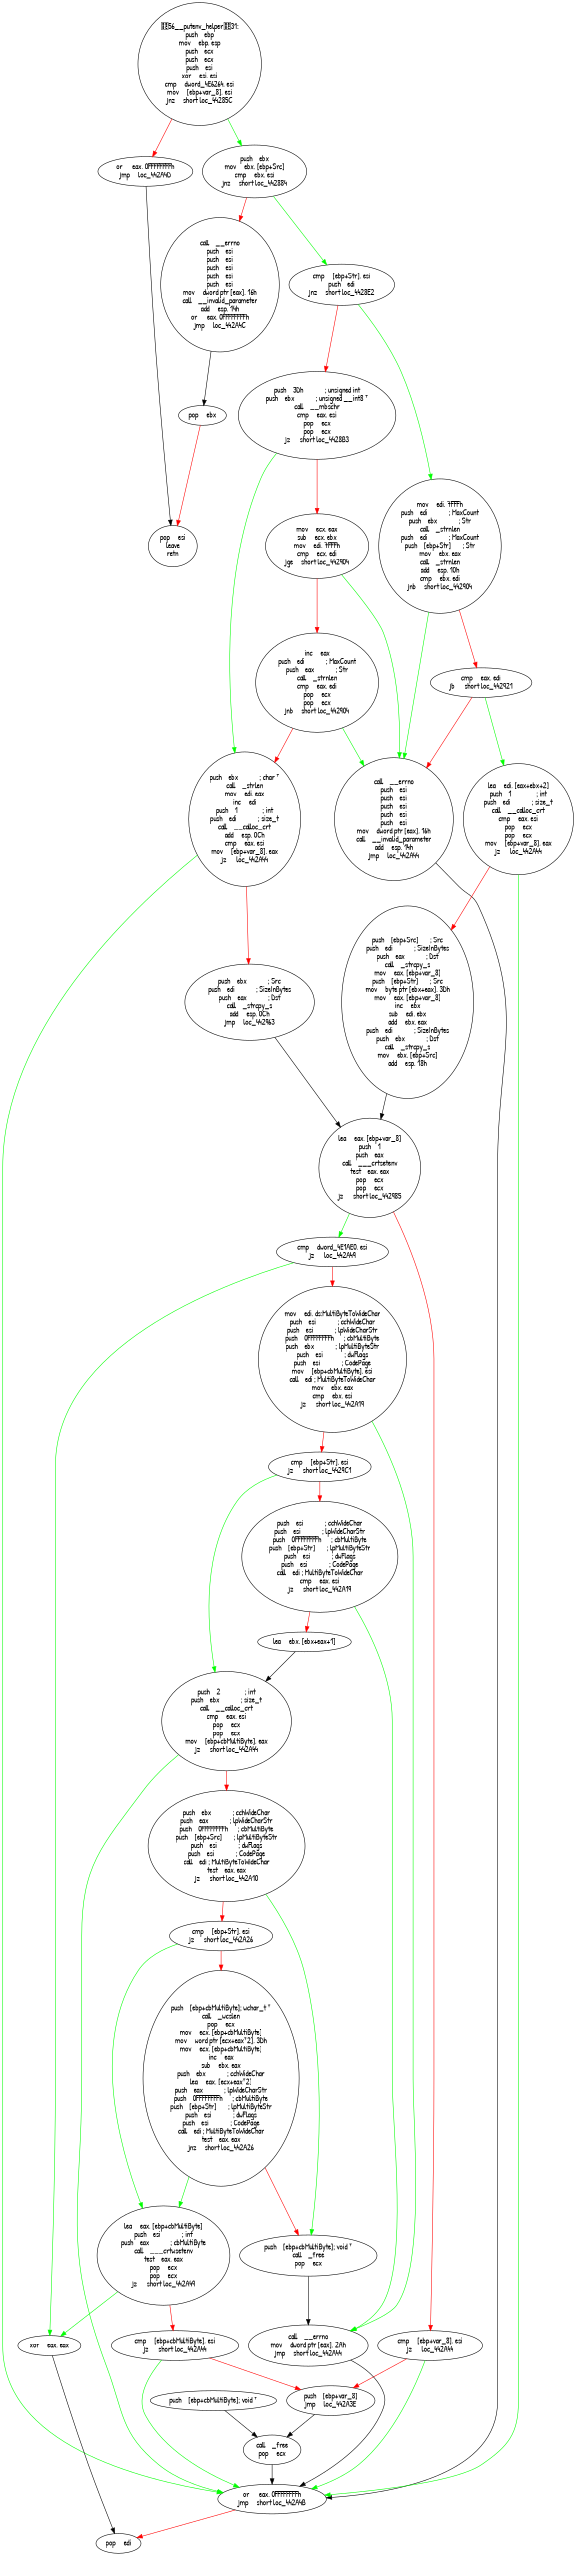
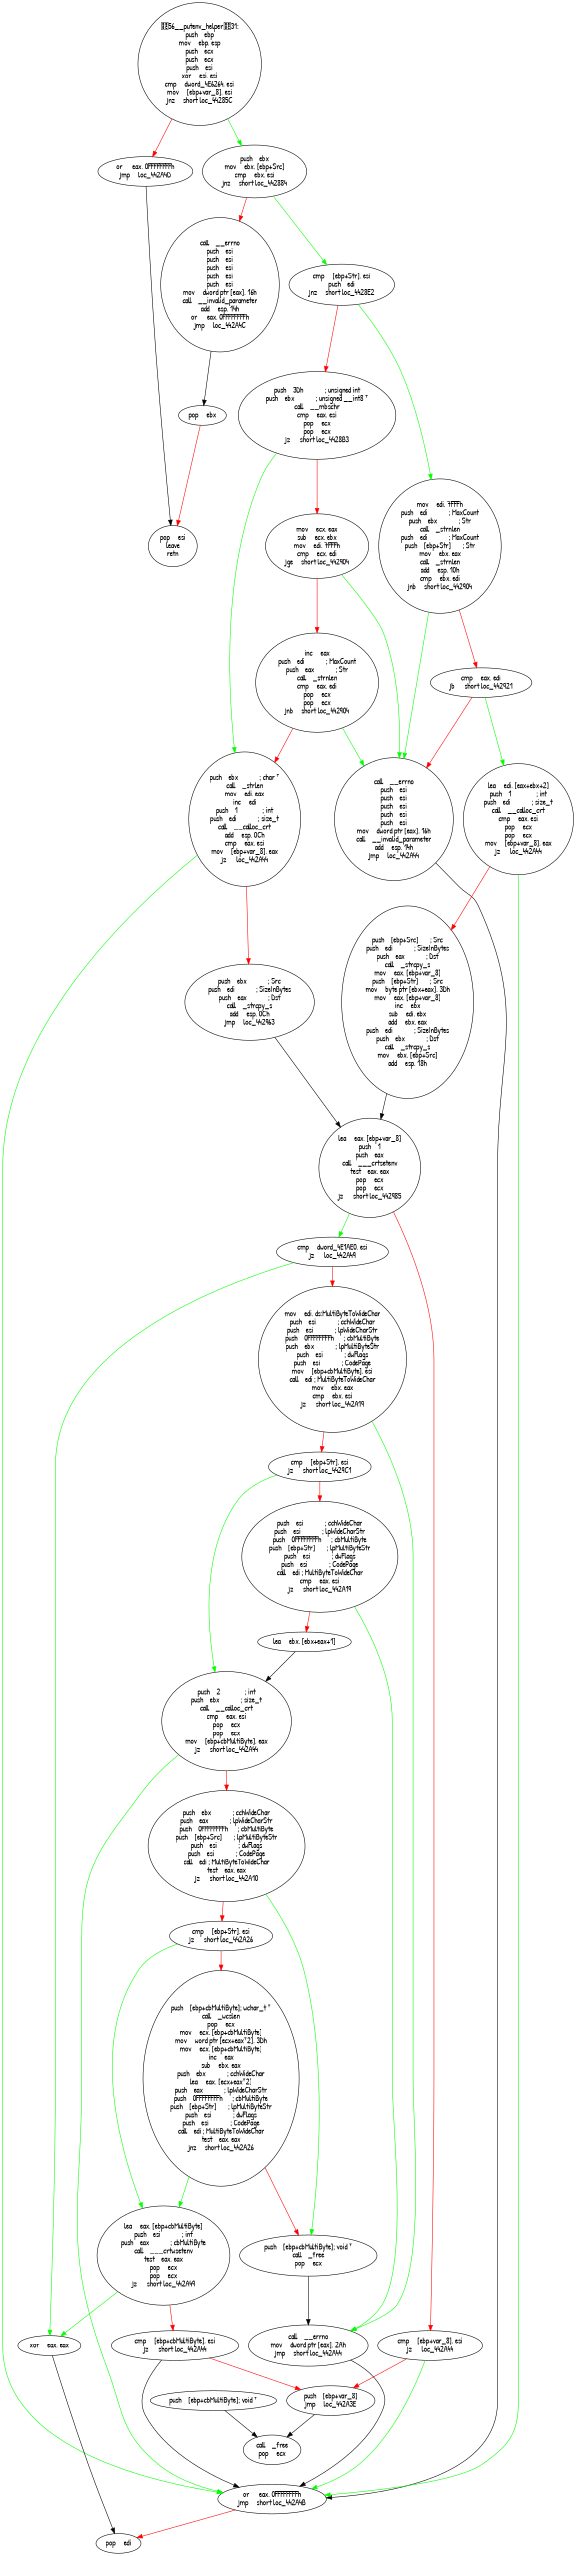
(161, 2437) -> (161, 2437)
(272, 2472) -> none
